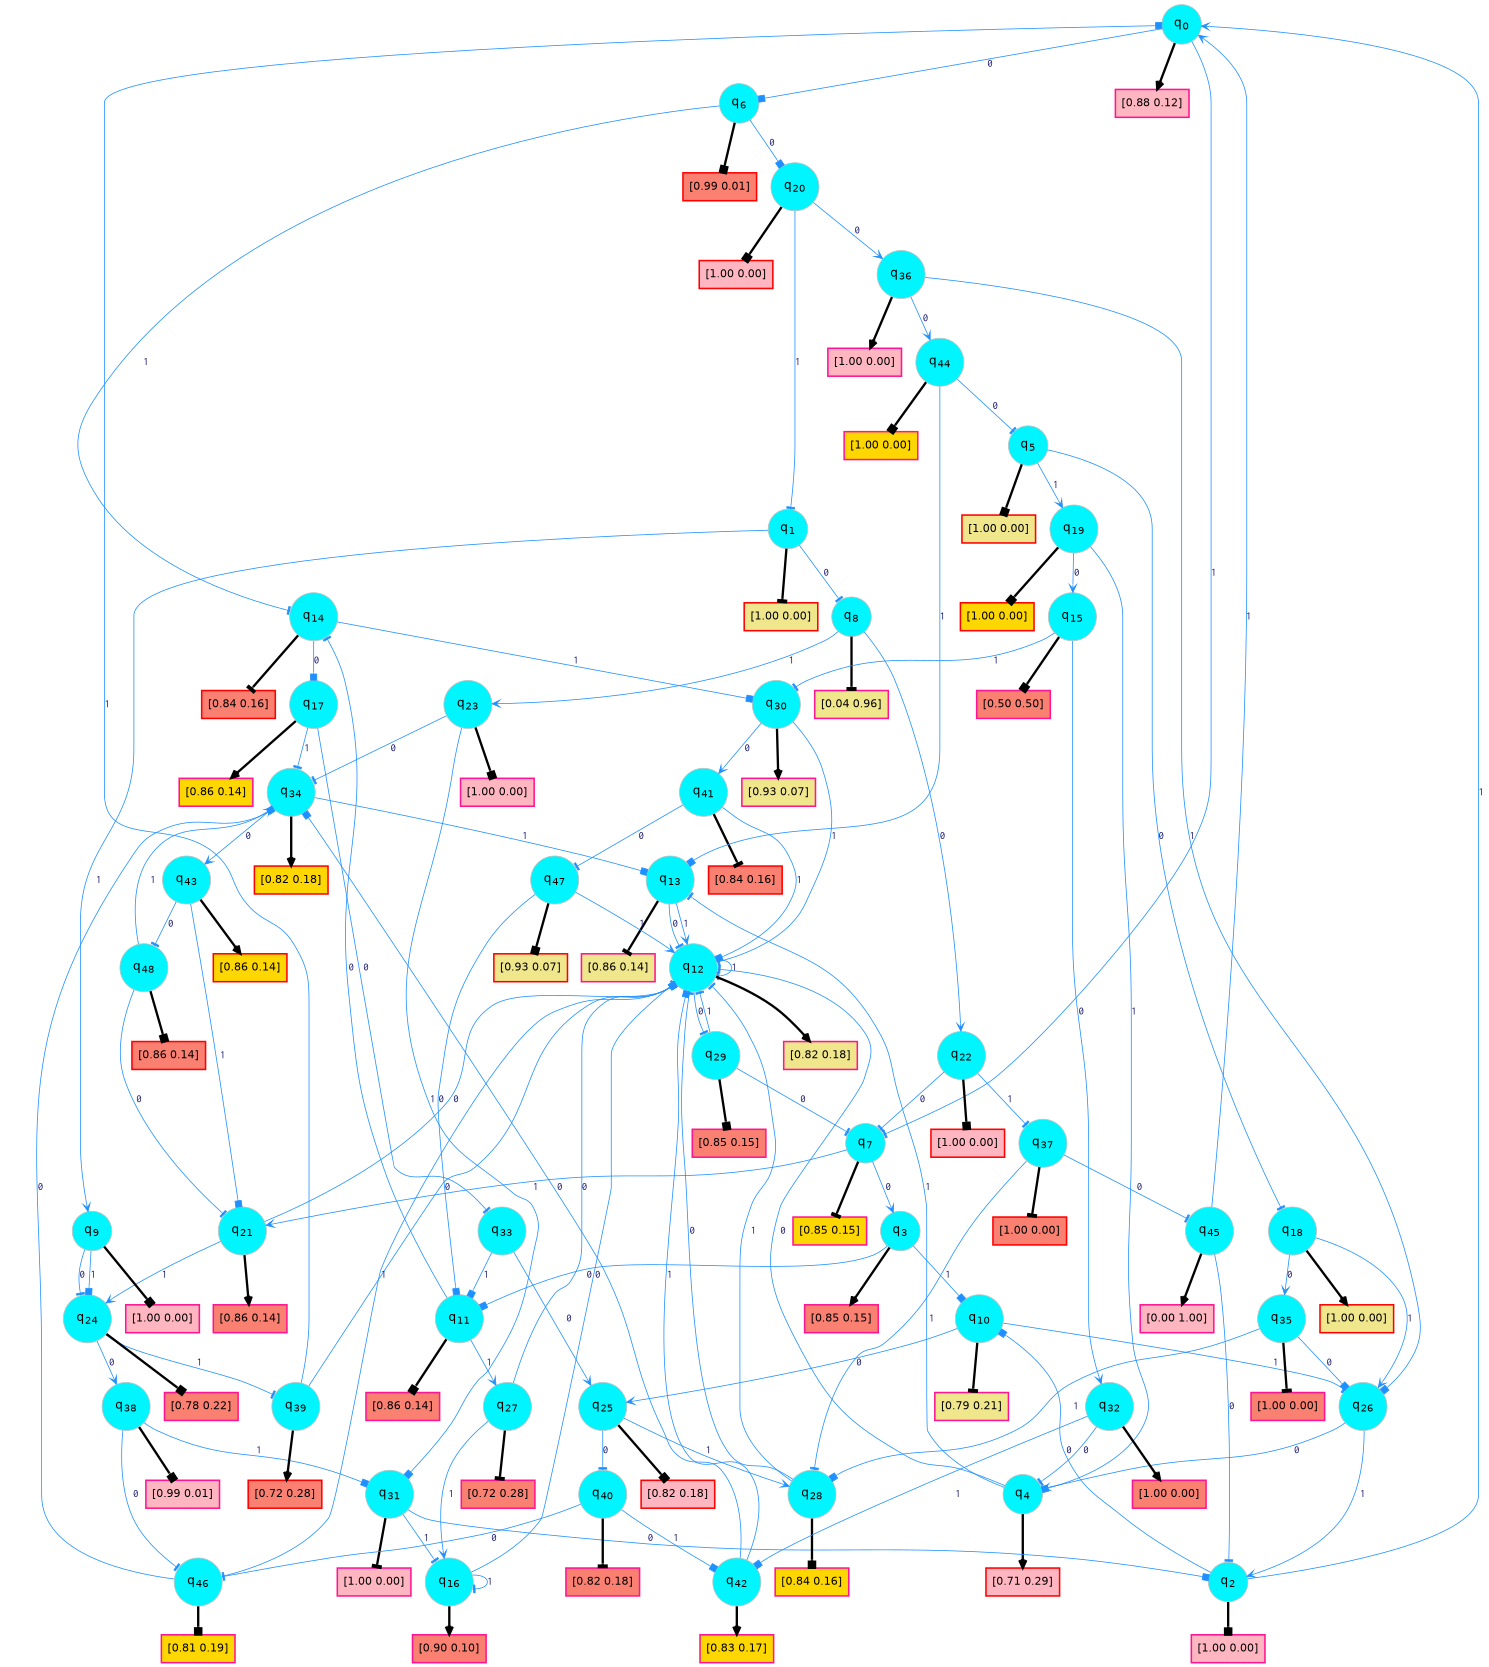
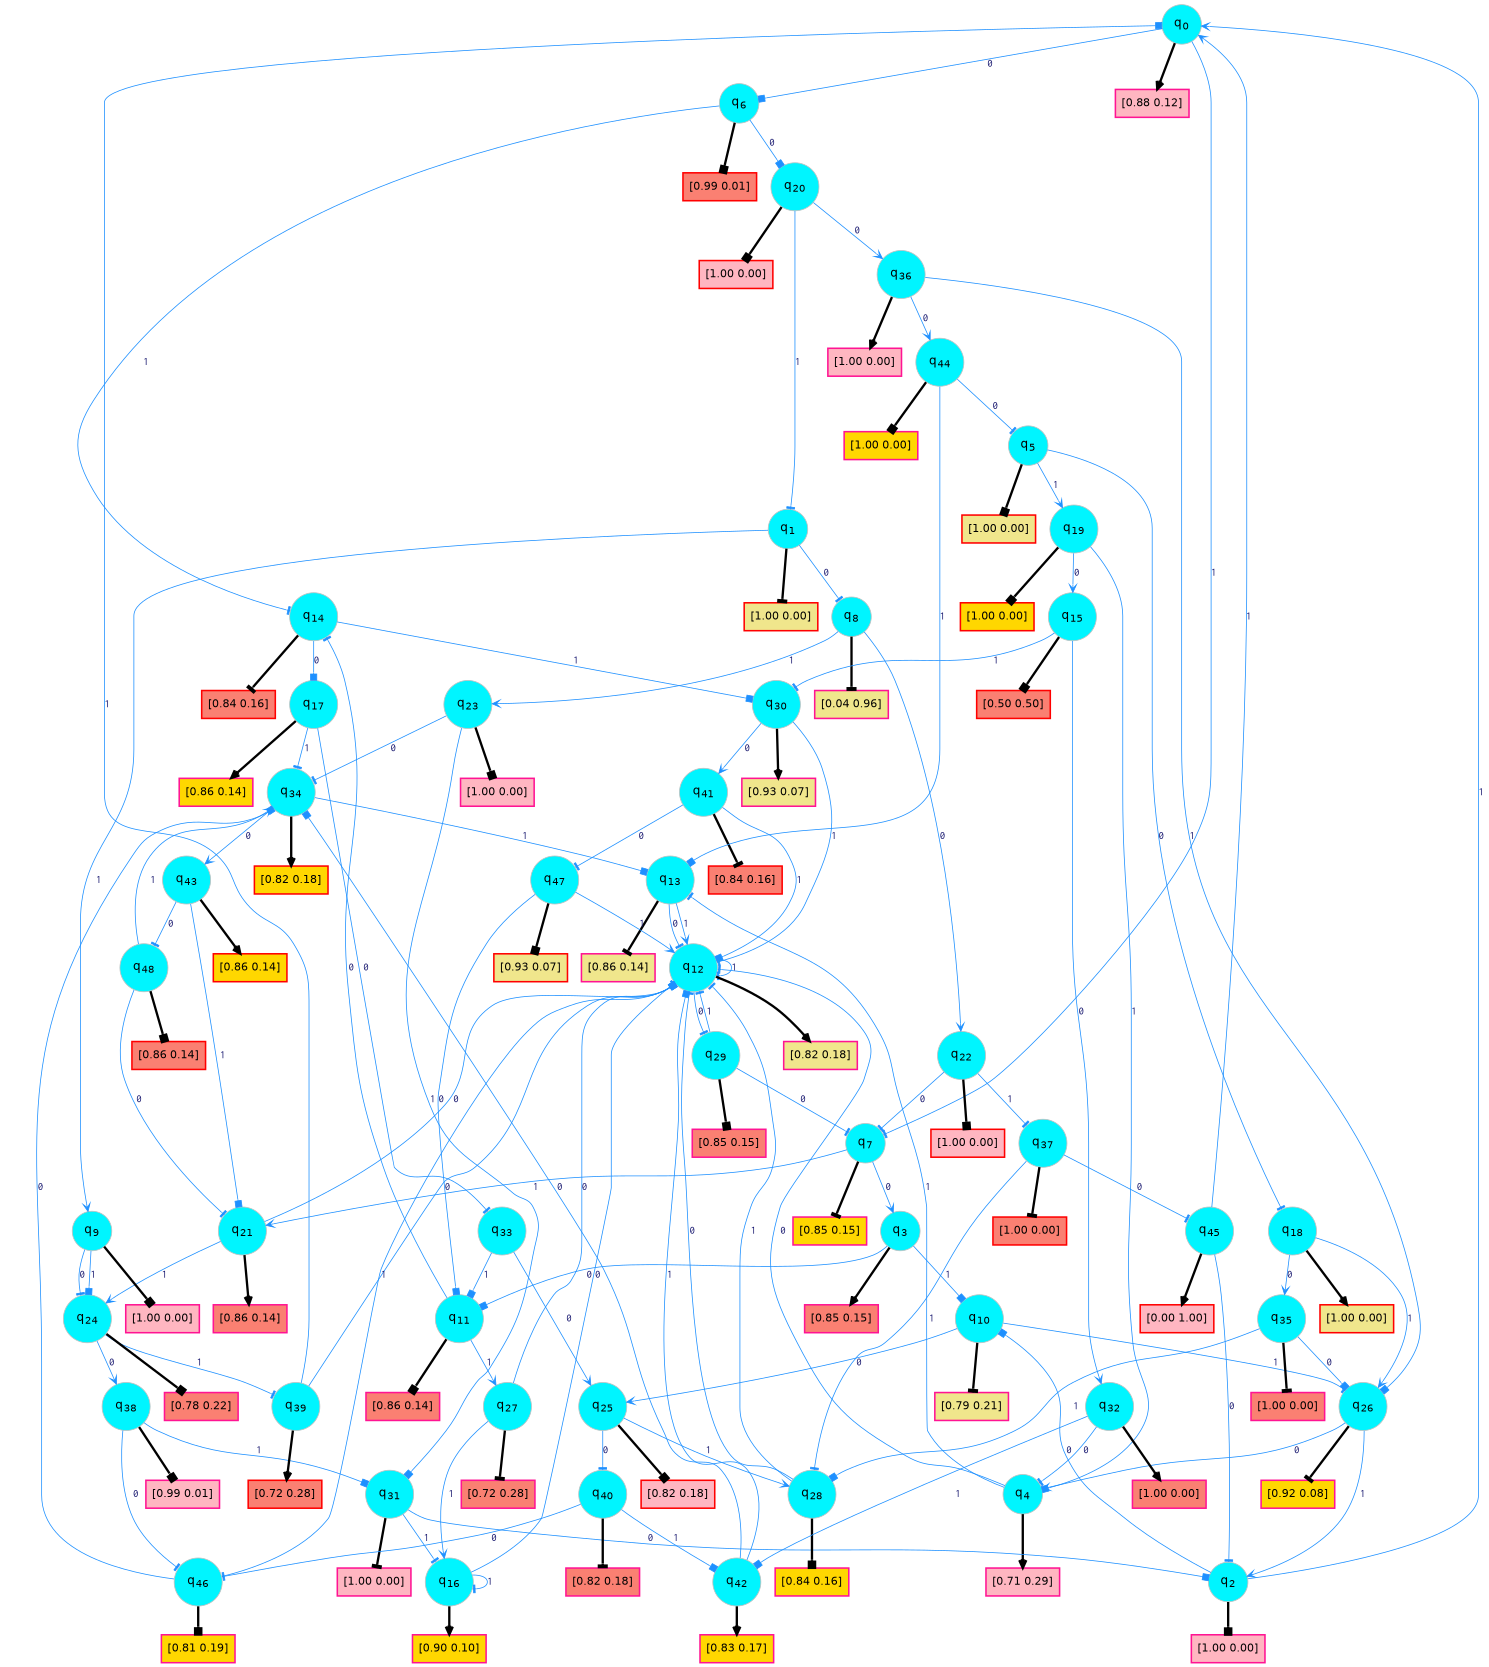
(1013, 704) -> (1013, 704)
(1177, 1319) -> (1177, 1319)
none -> (1298, 1494)
(1023, 1582) -> (1023, 1582)
(449, 1649) -> (449, 1649)
